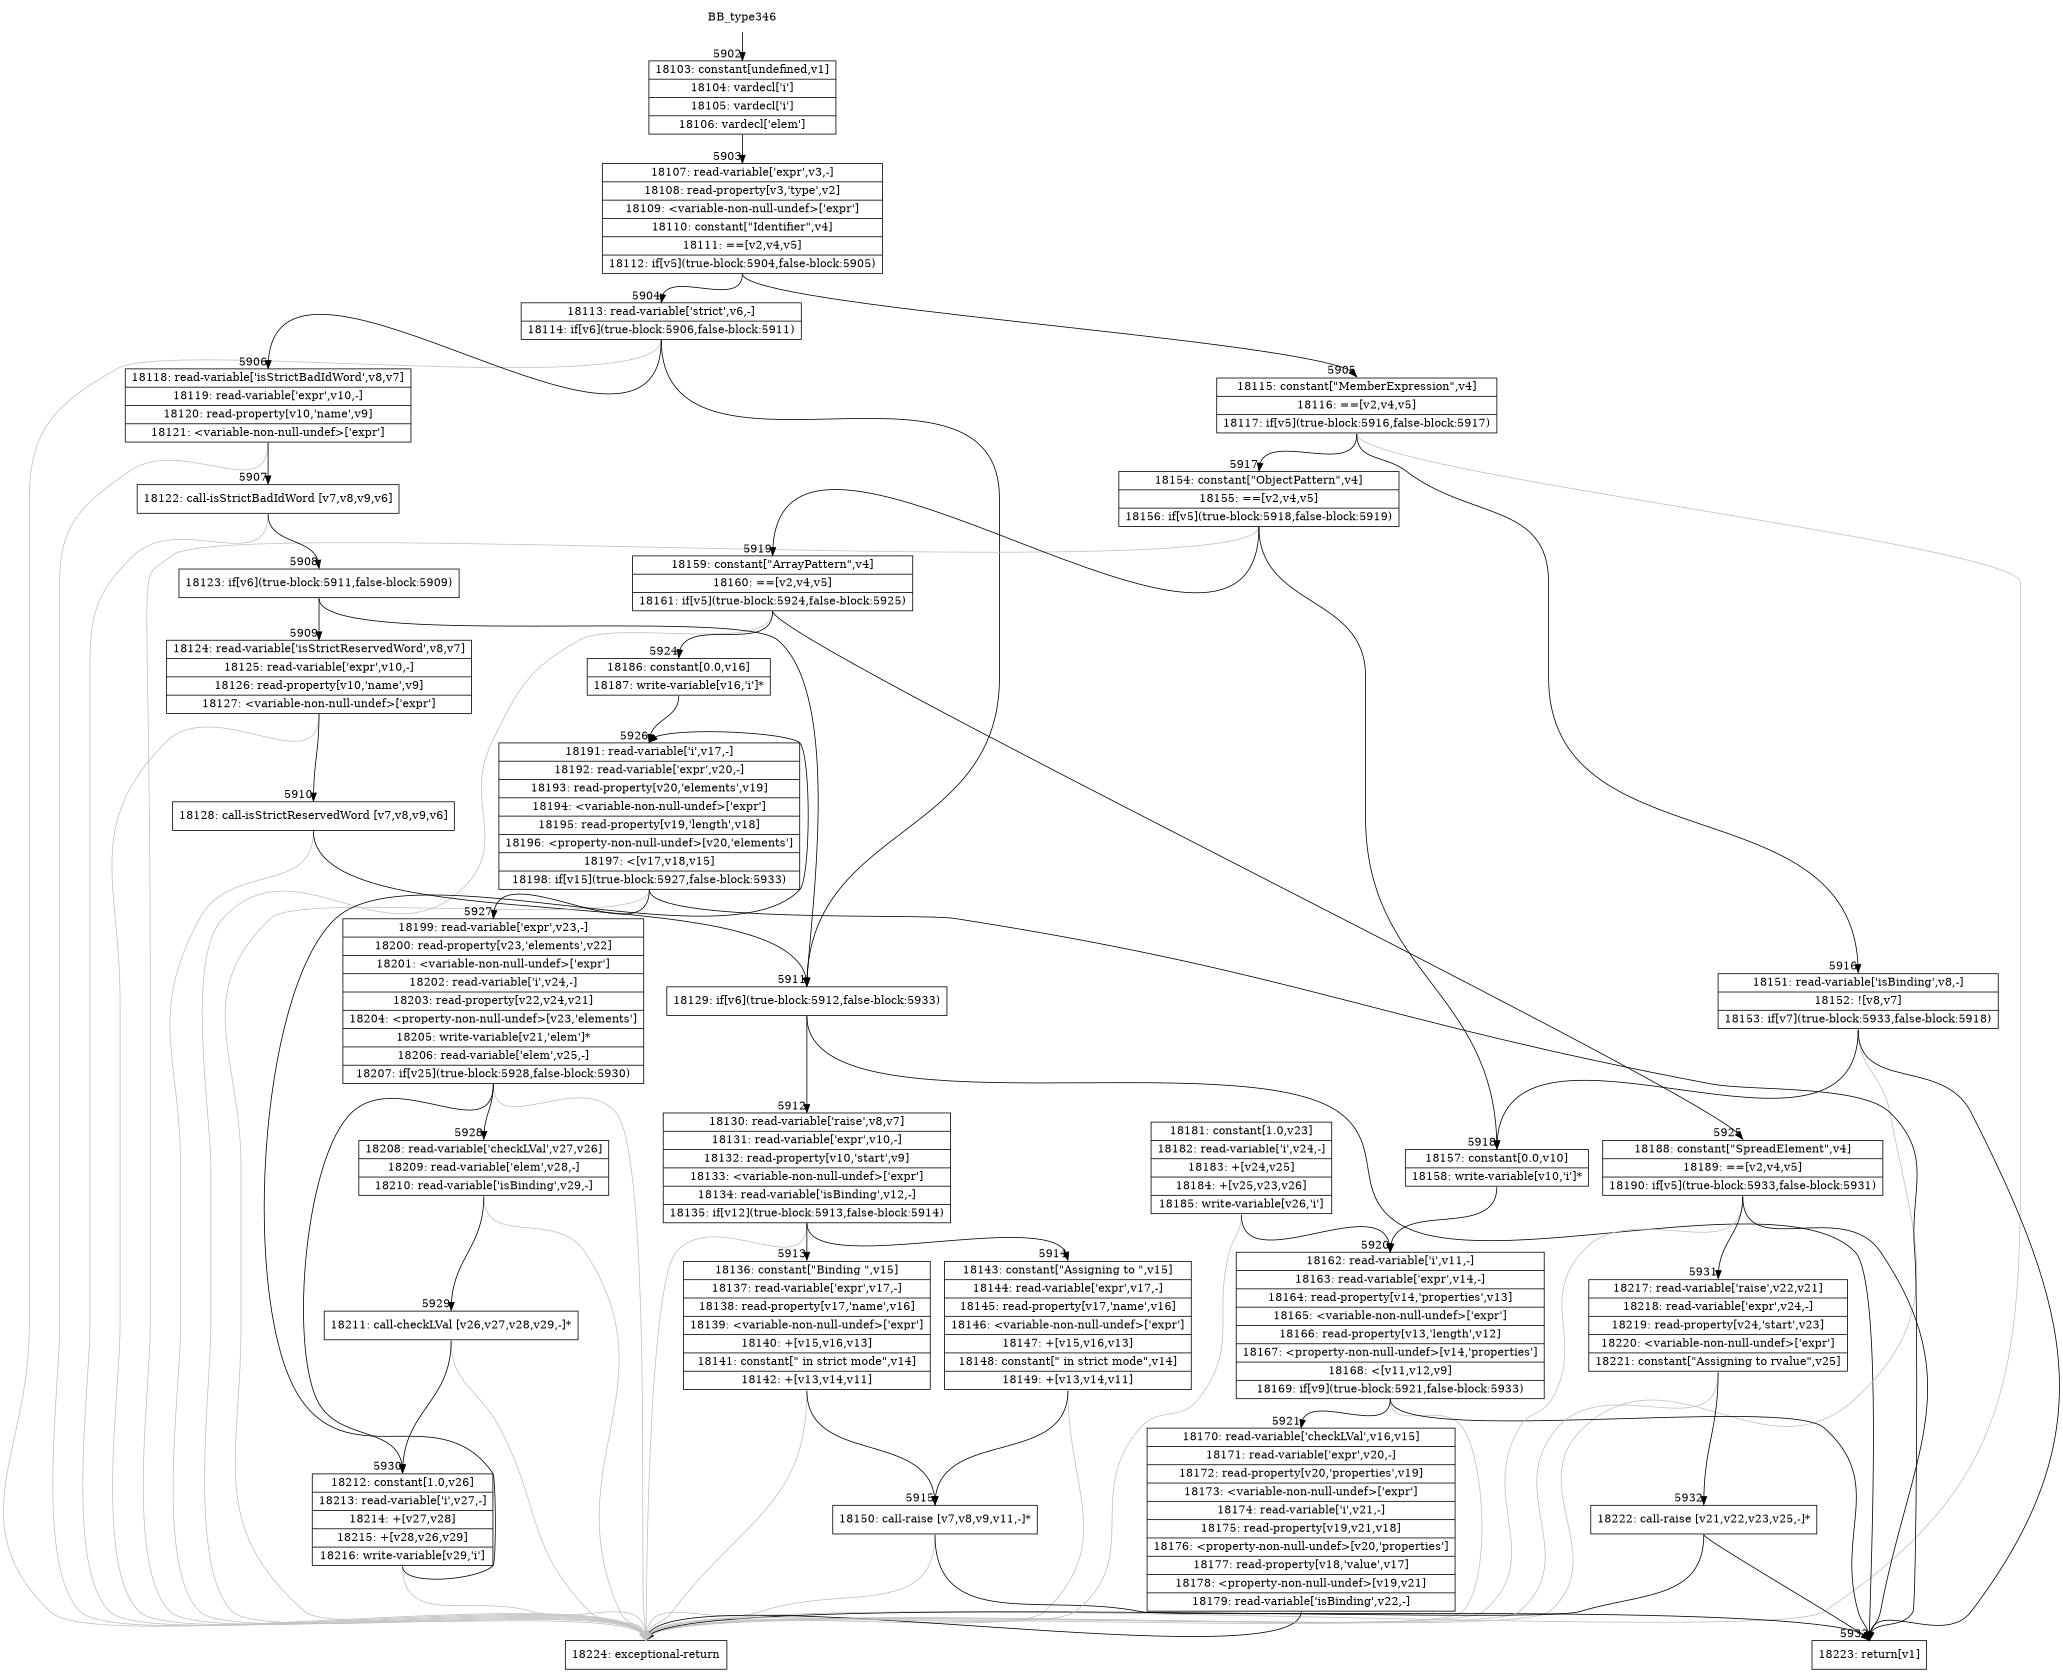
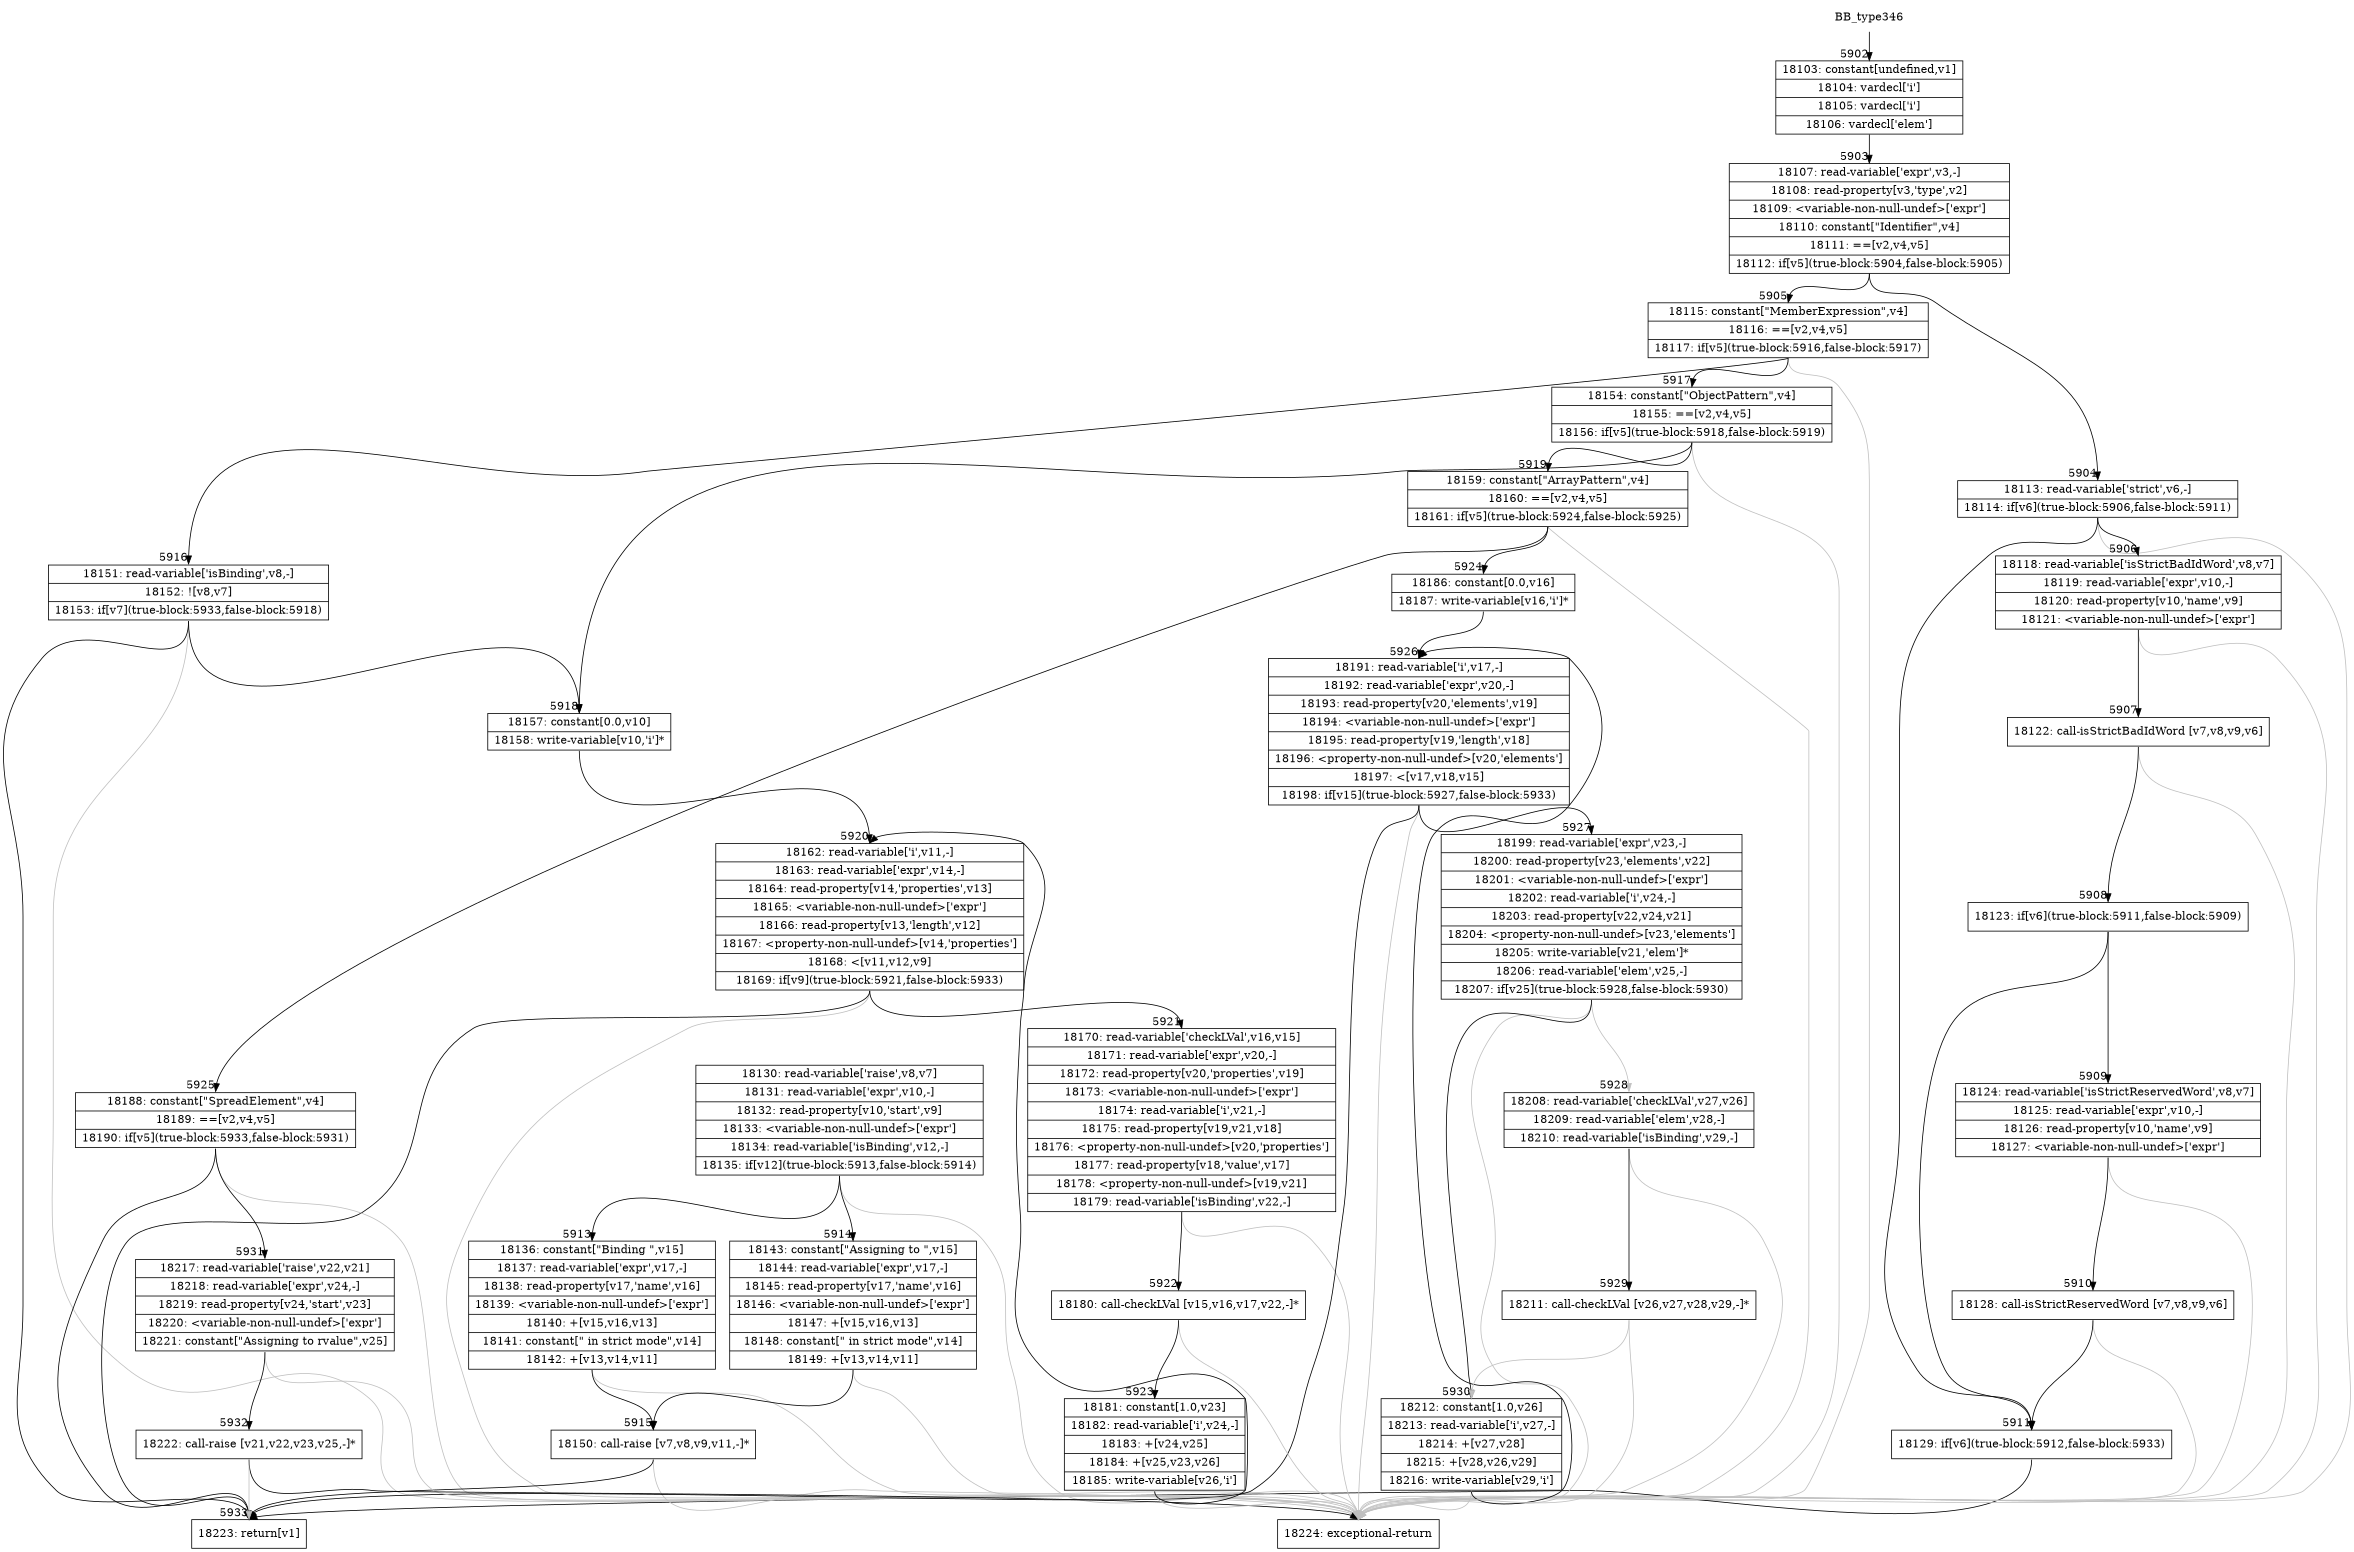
(807, 1060) -> none
(490, 1108) -> (1608, 1042)
none -> (1179, 1305)
(429, 1403) -> (1554, 1359)
(1783, 1585) -> (249, 1485)
(993, 1627) -> (1345, 1298)
